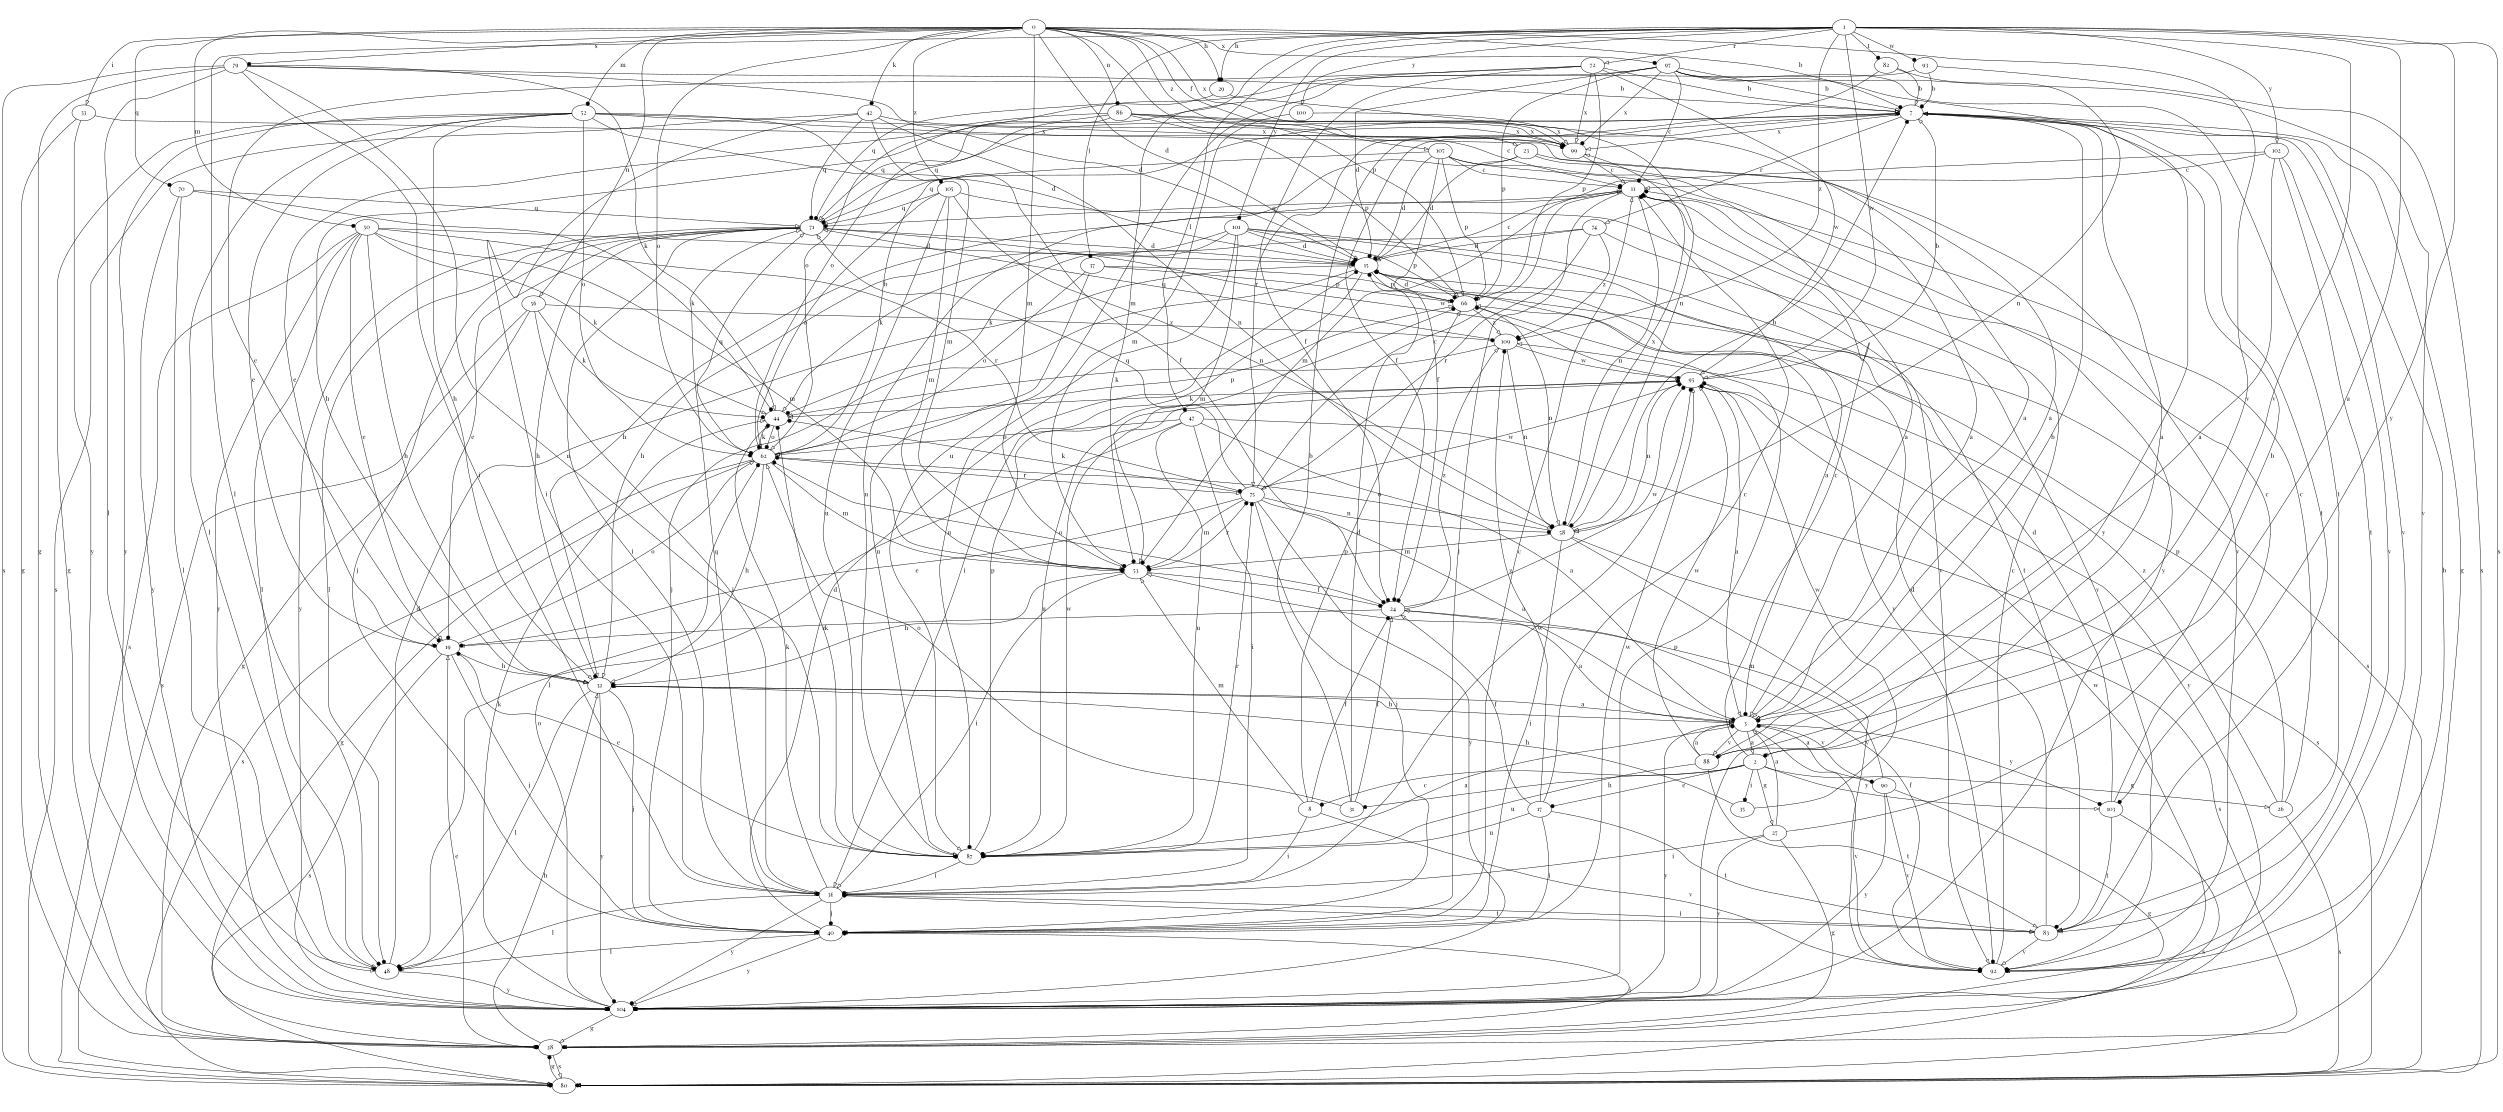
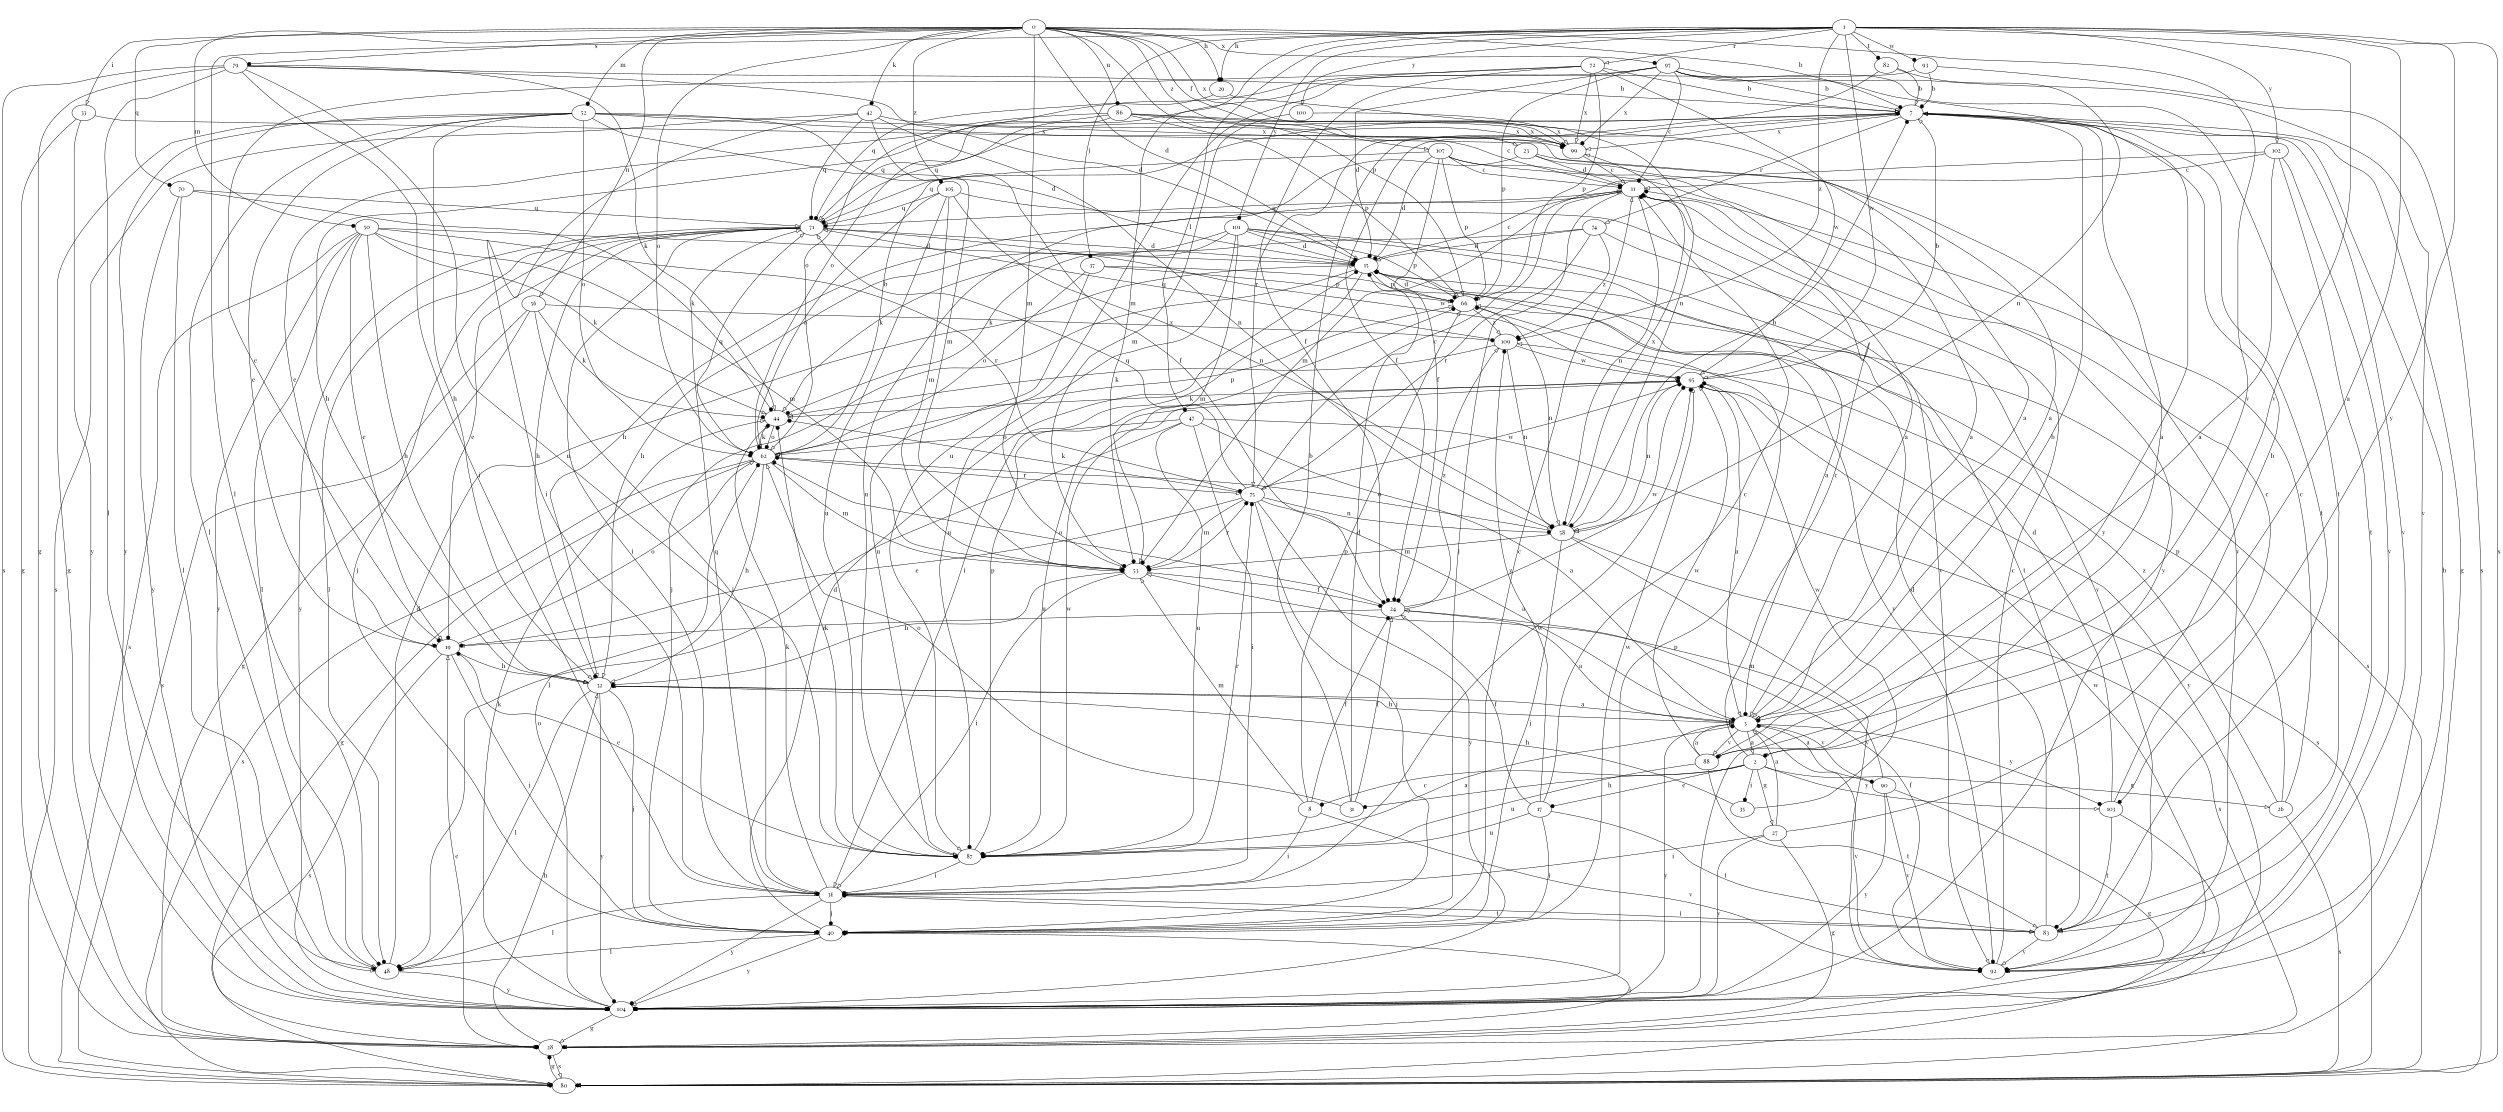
(1440, 193) -> (1571, 168)
